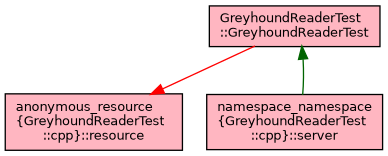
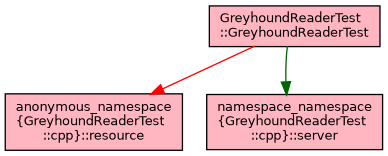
(303, 77) -> (286, 64)
(94, 122) -> (94, 122)
